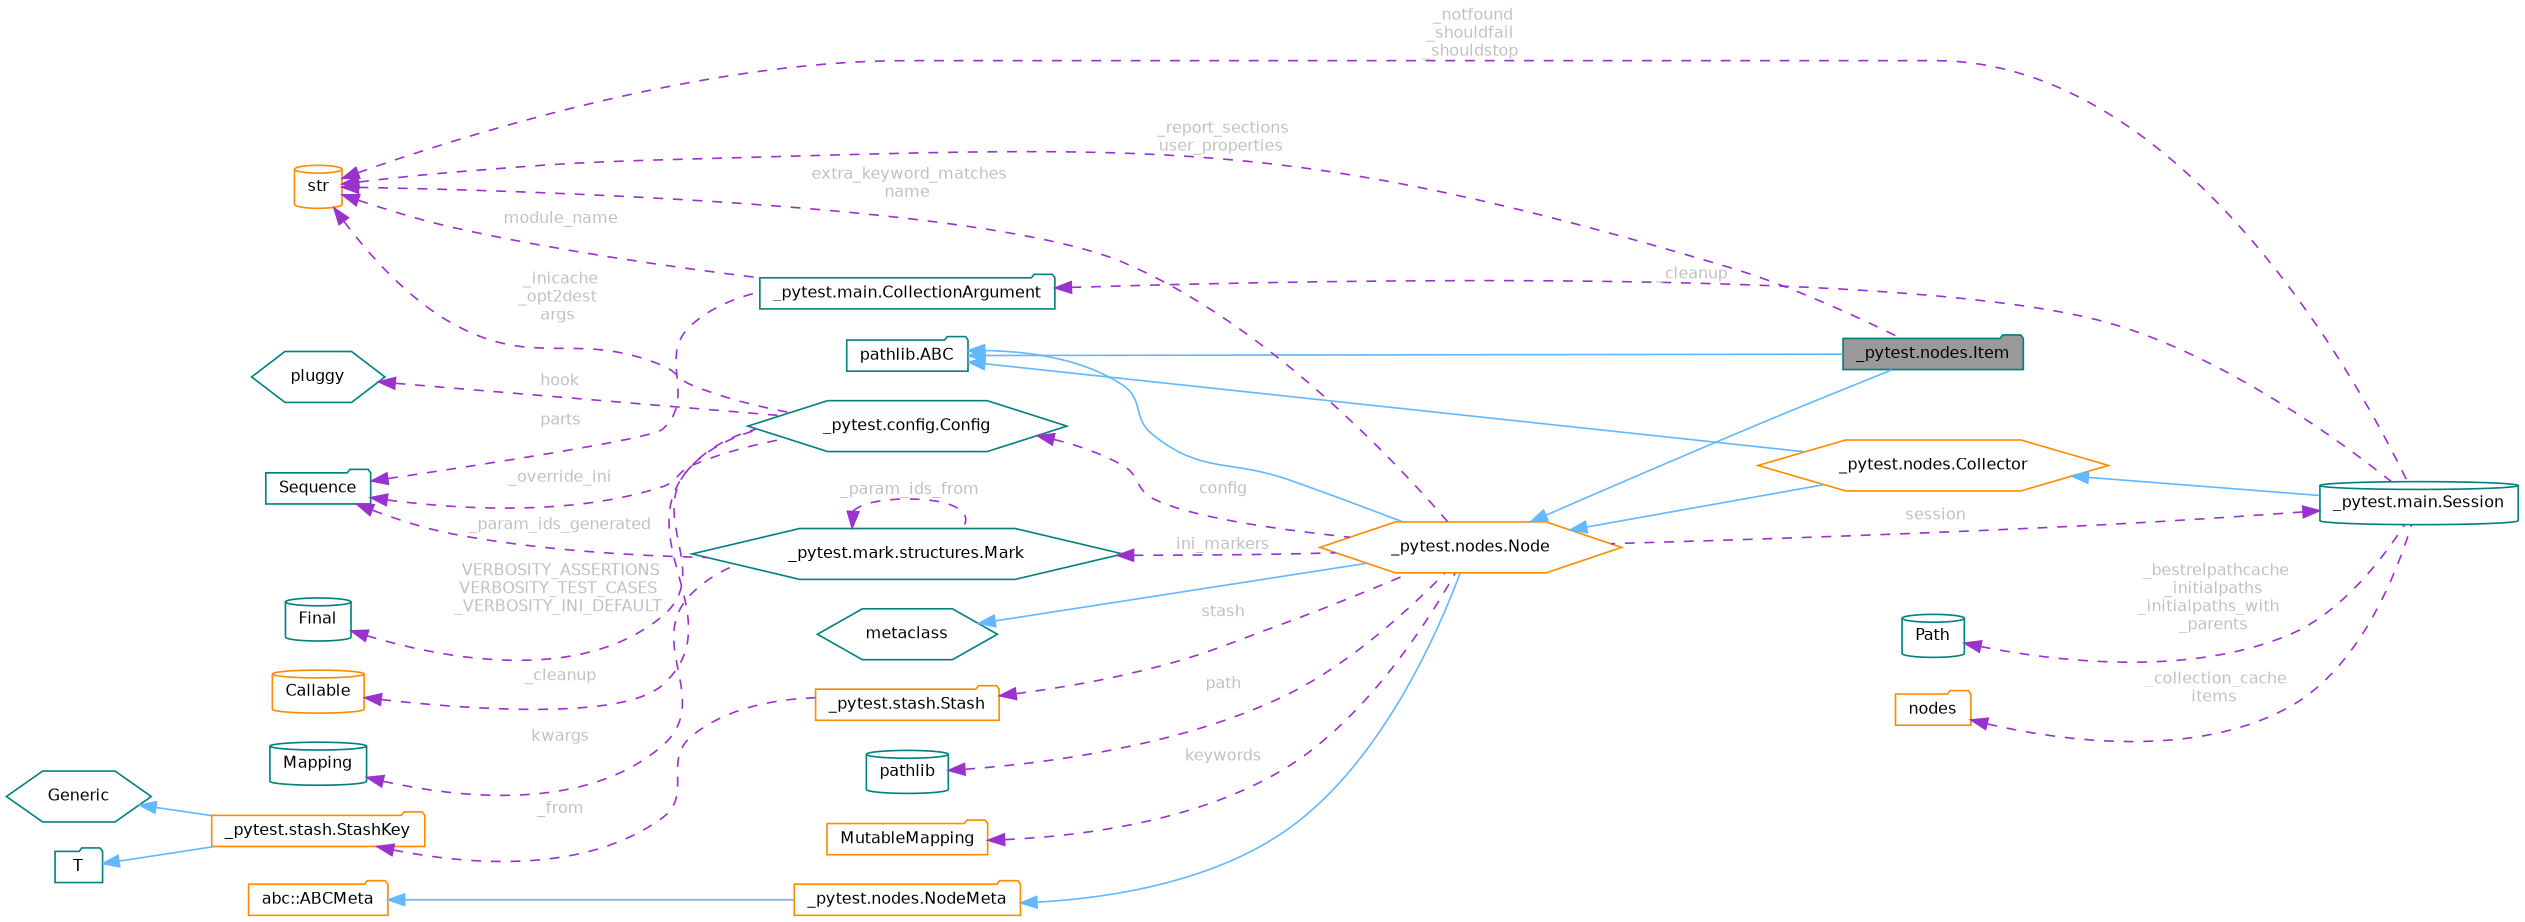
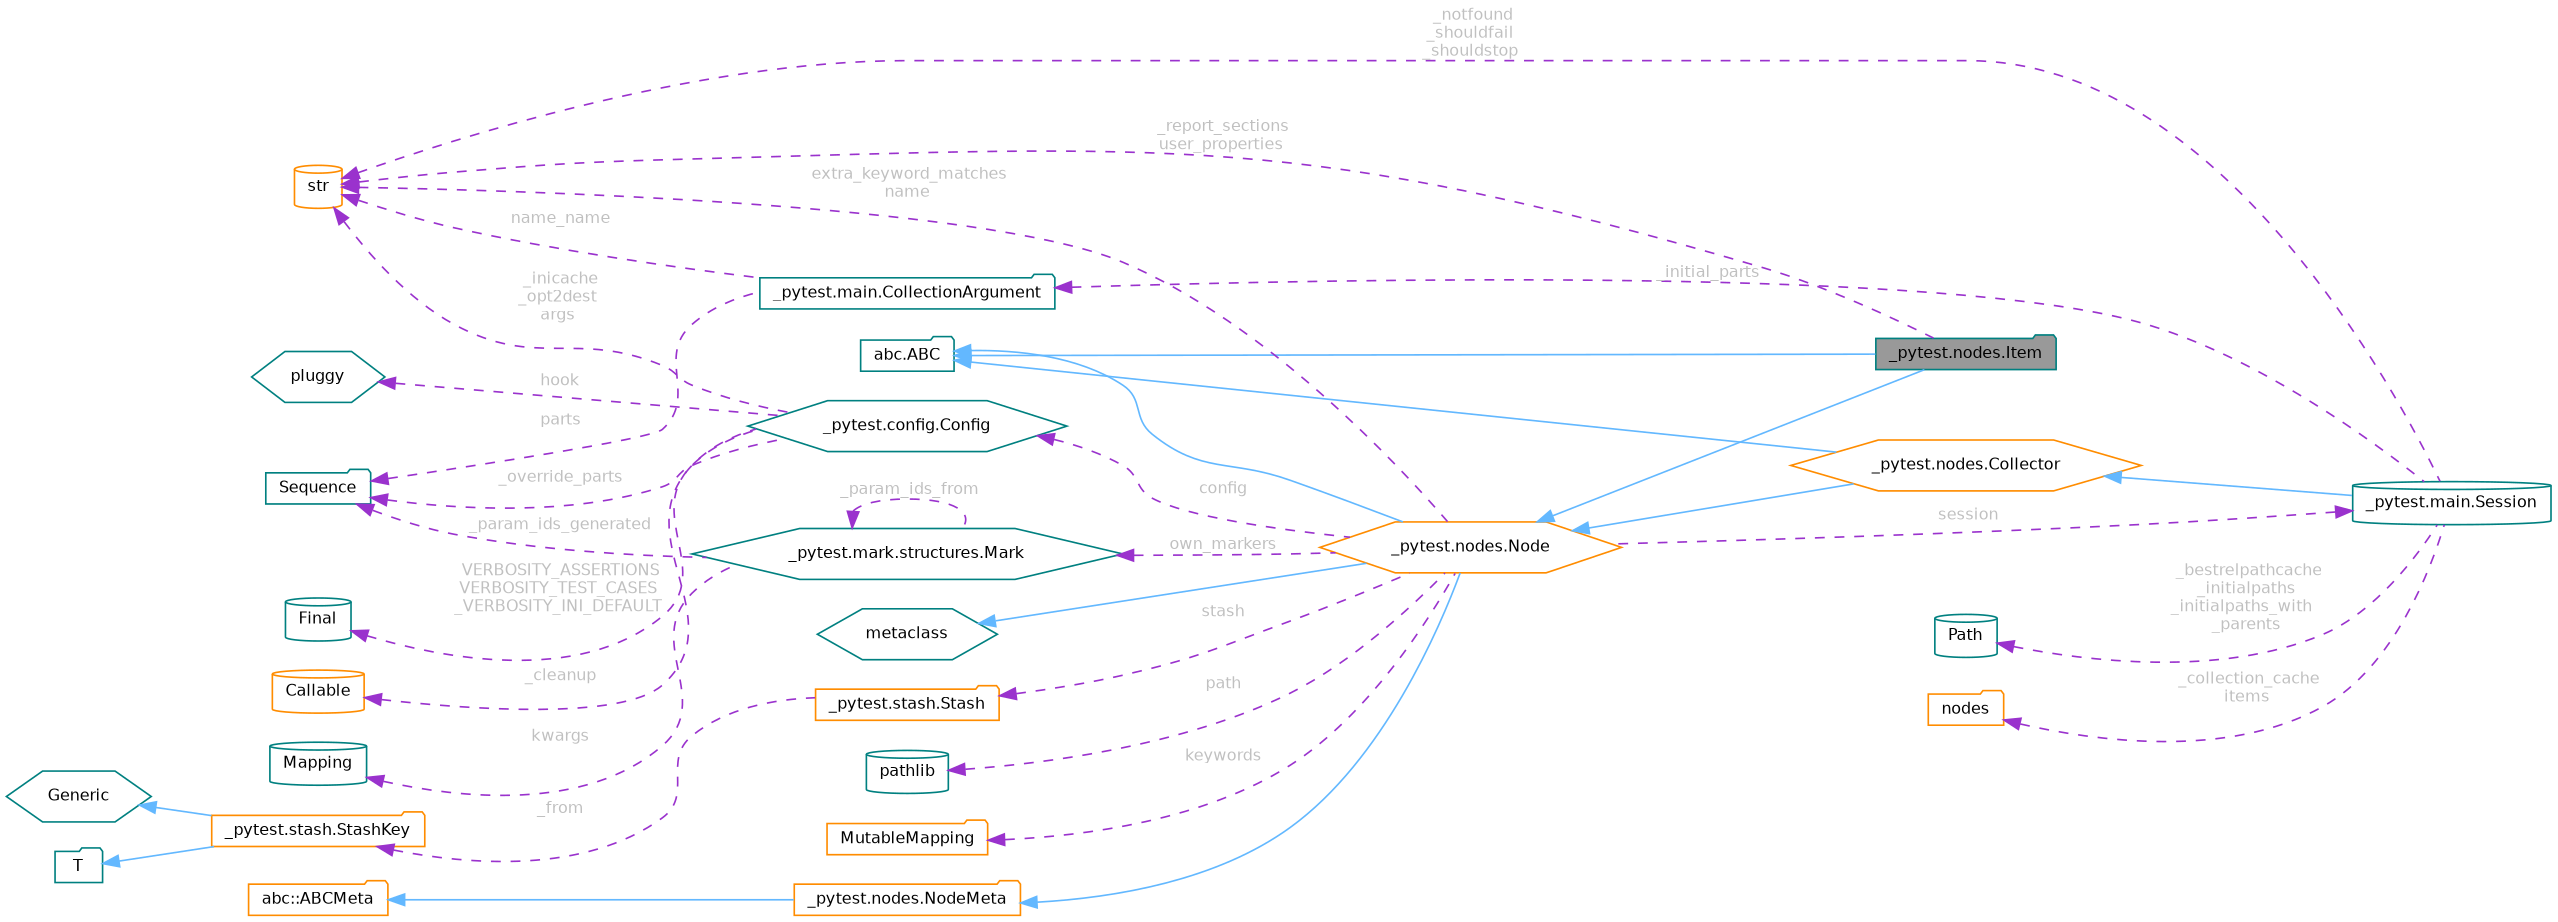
(558, 219) -> (558, 219)
(1690, 275) -> (1706, 273)
(907, 356) -> (907, 356)
(558, 478) -> (558, 478)
(1221, 545) -> (1221, 545)
